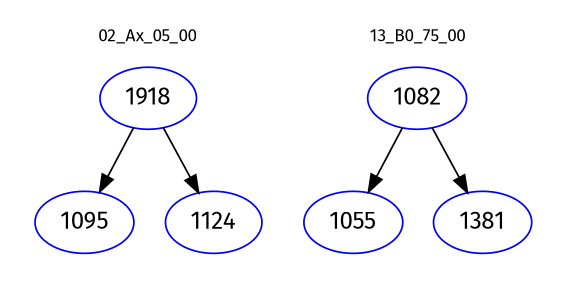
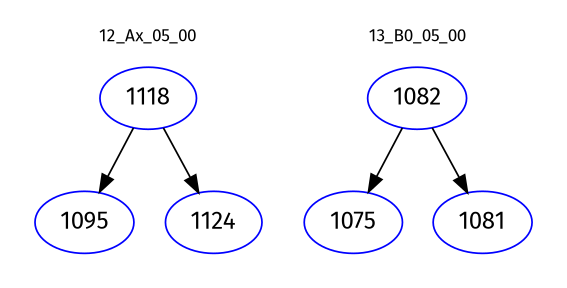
(148, 37) -> (148, 37)
(418, 37) -> (418, 37)
(148, 98) -> (148, 98)
(353, 222) -> (353, 222)
(483, 222) -> (483, 222)
